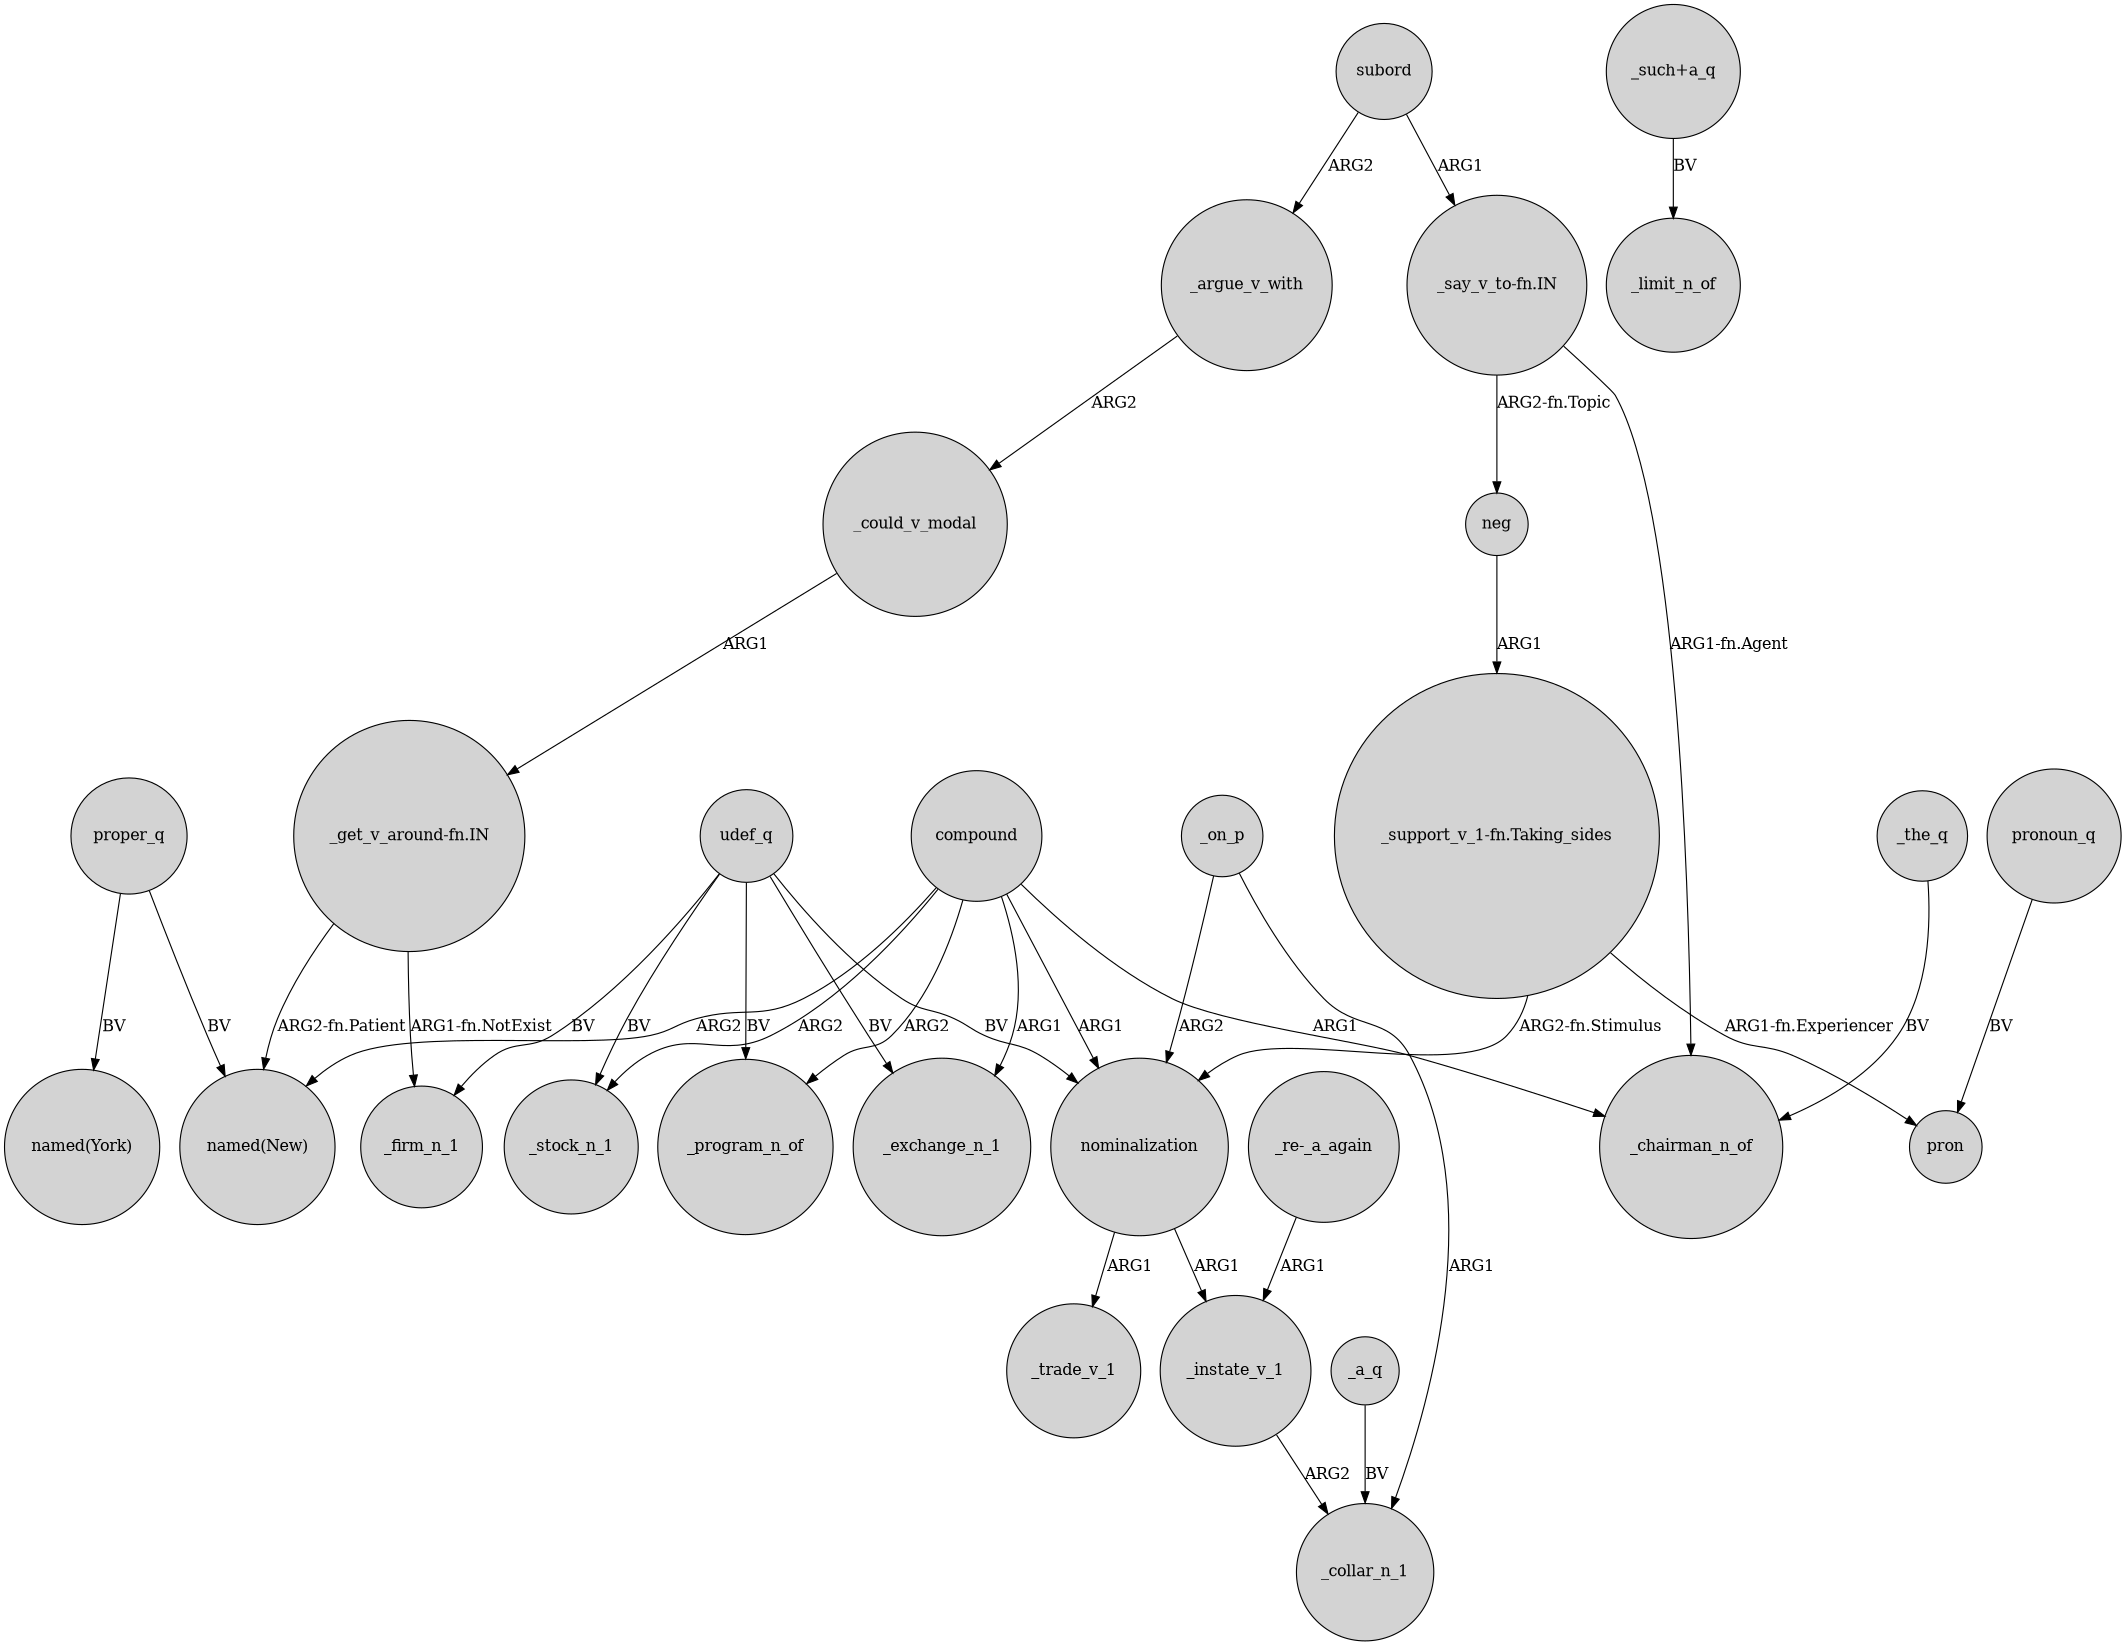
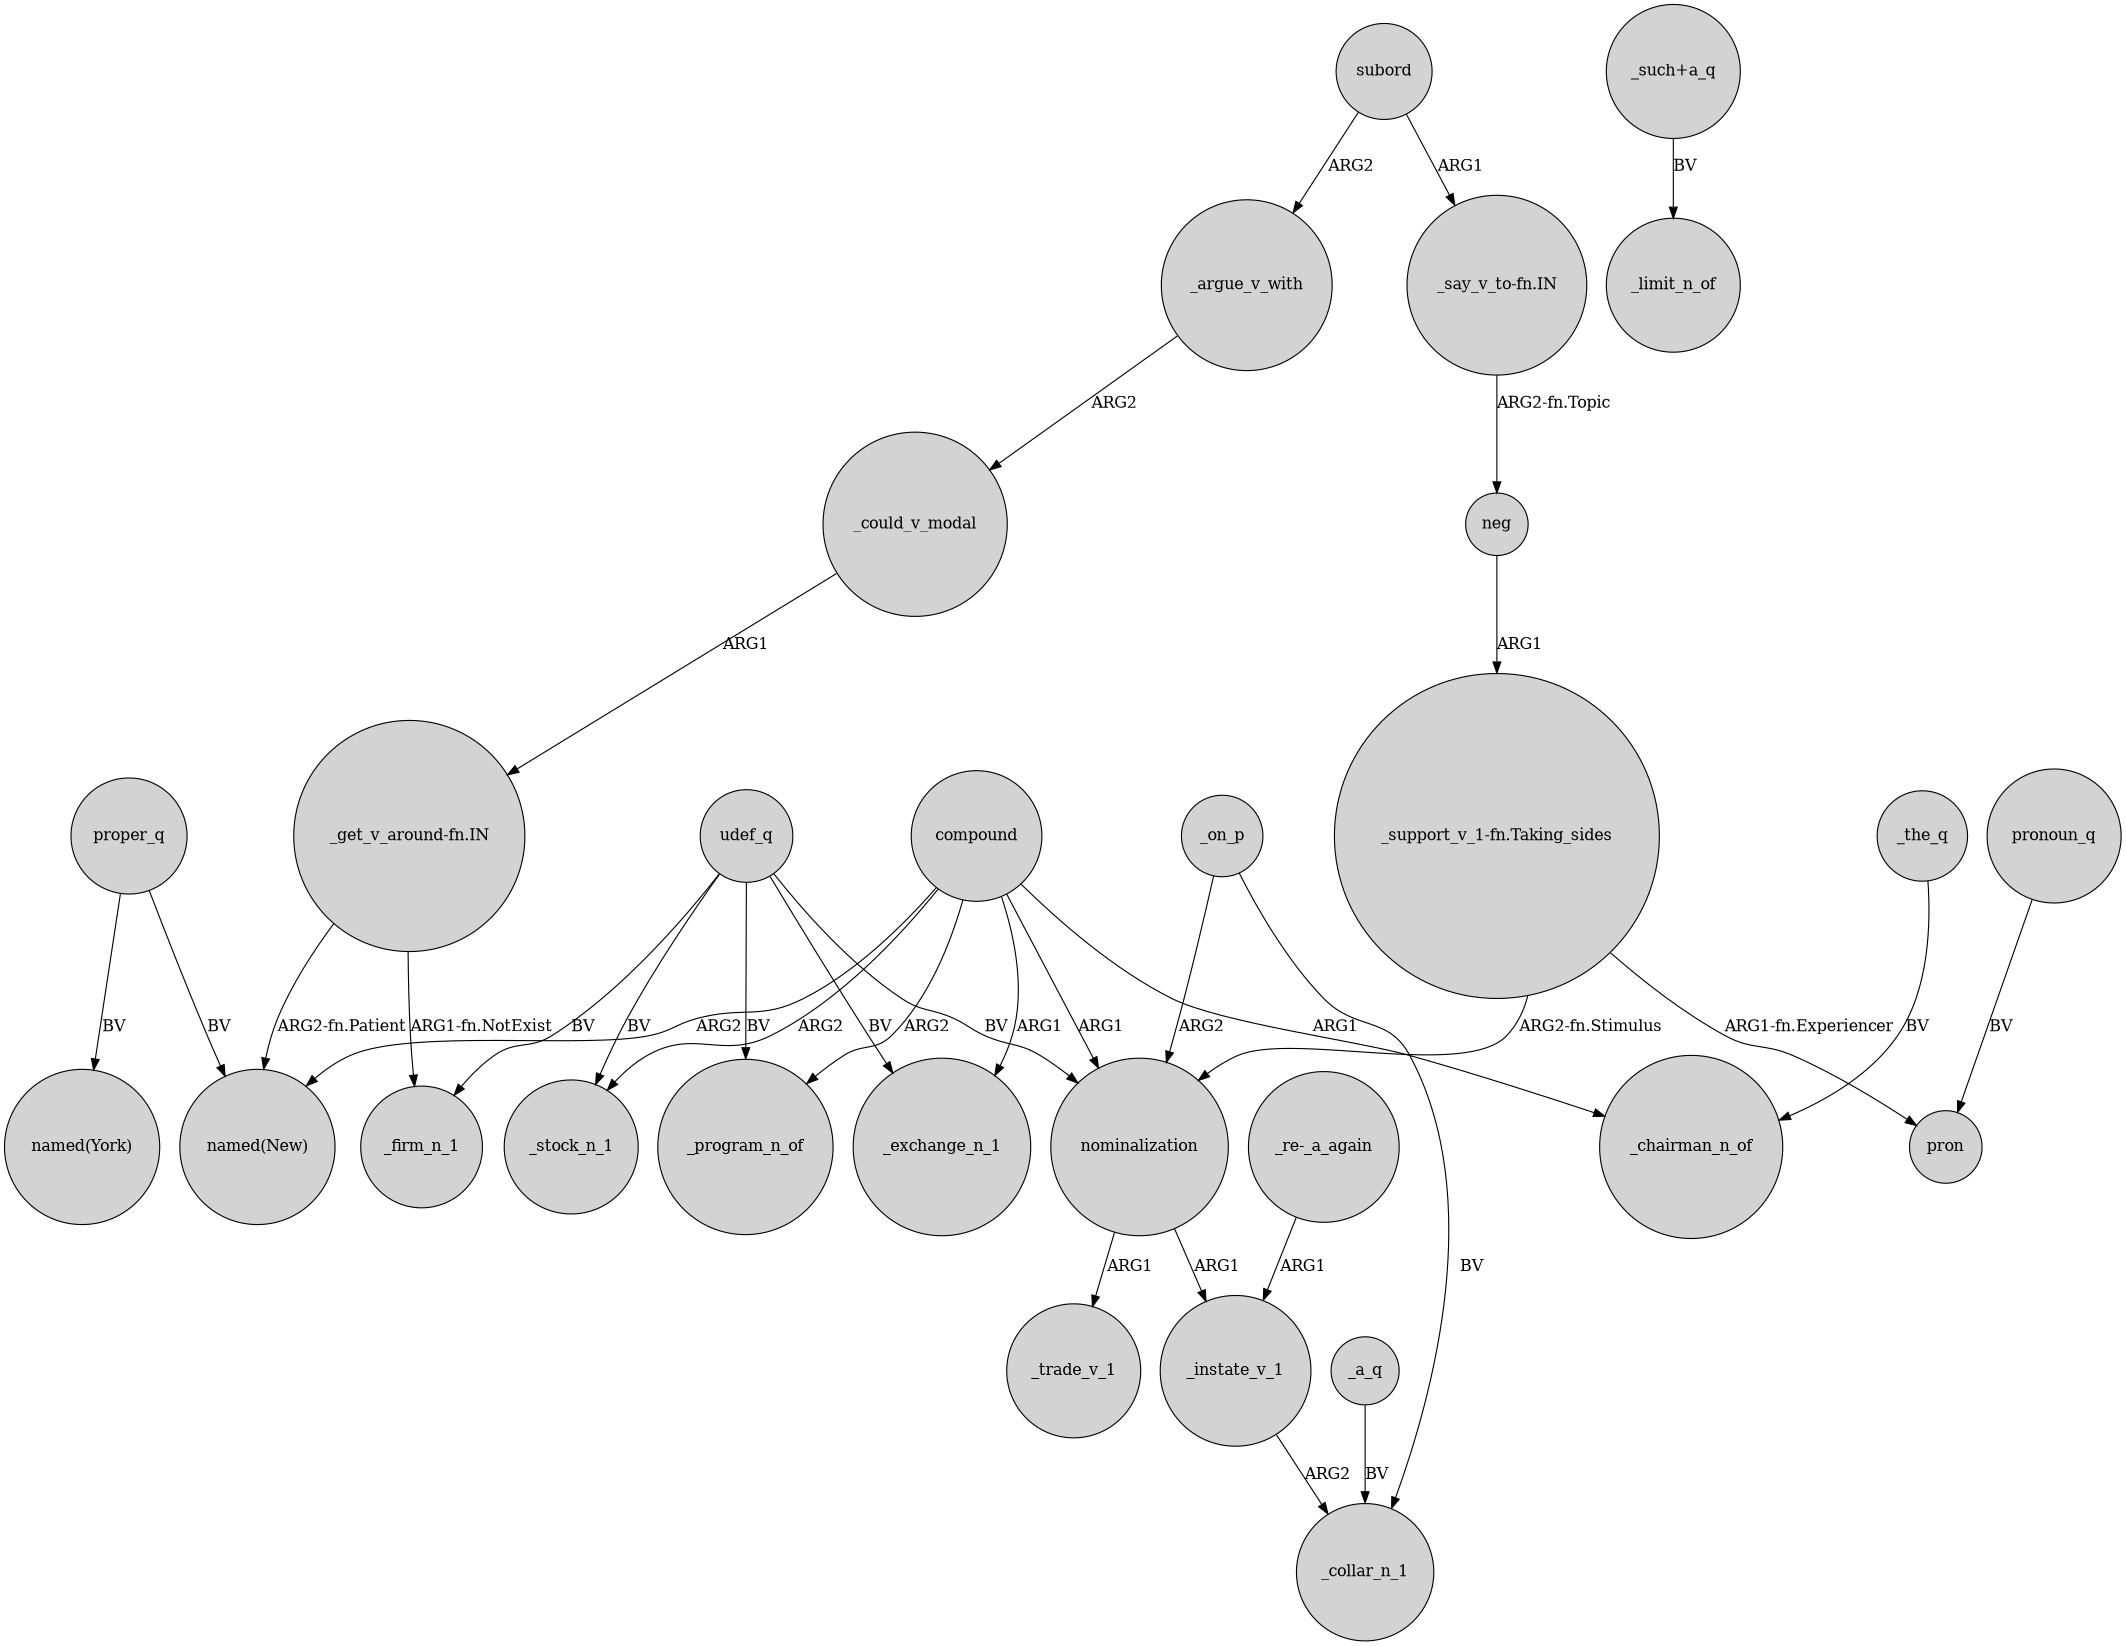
(1674, 680) -> none
(1472, 1267) -> (1472, 1267)
